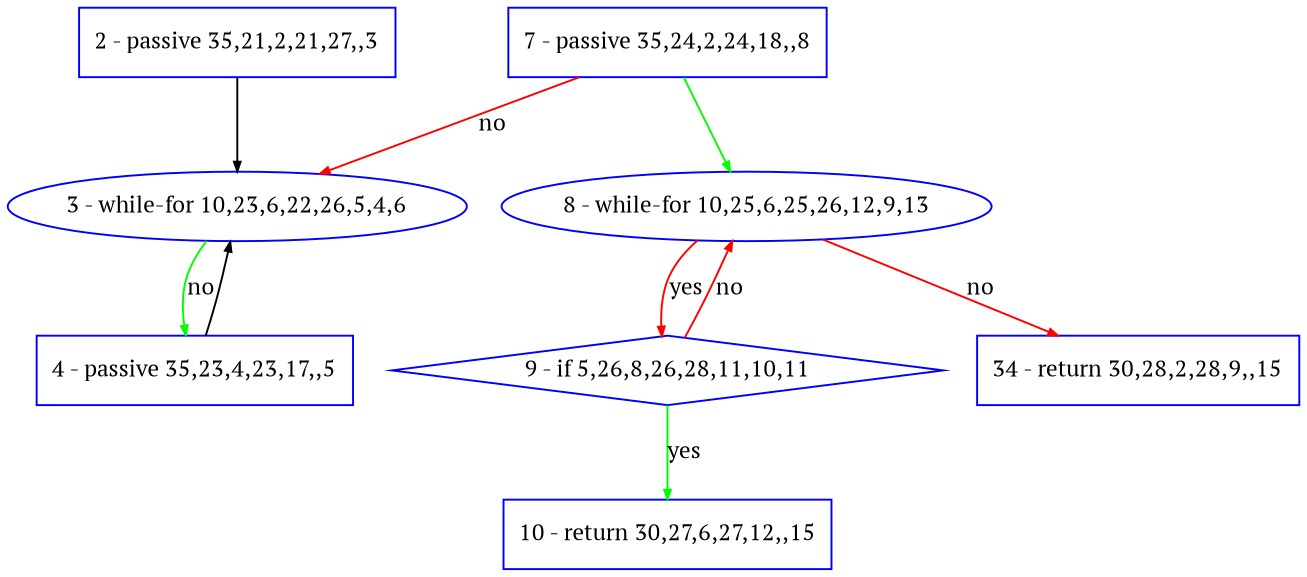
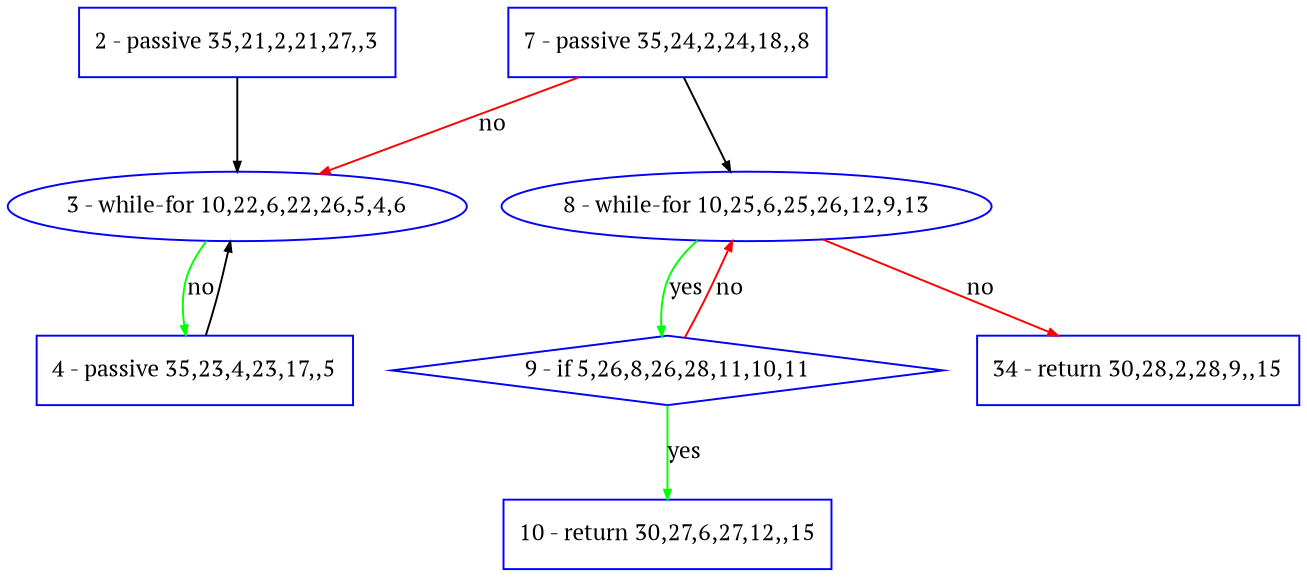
(705, 120) -> (705, 120)
(237, 206) -> (237, 206)
(668, 279) -> (668, 279)
